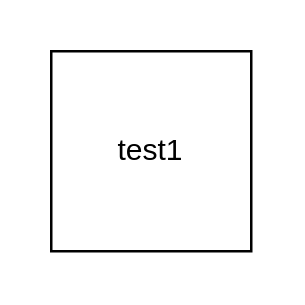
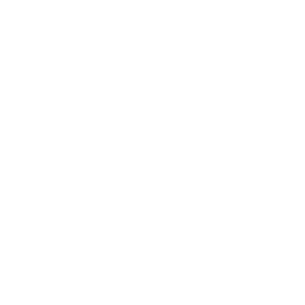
(151, 151) -> none
